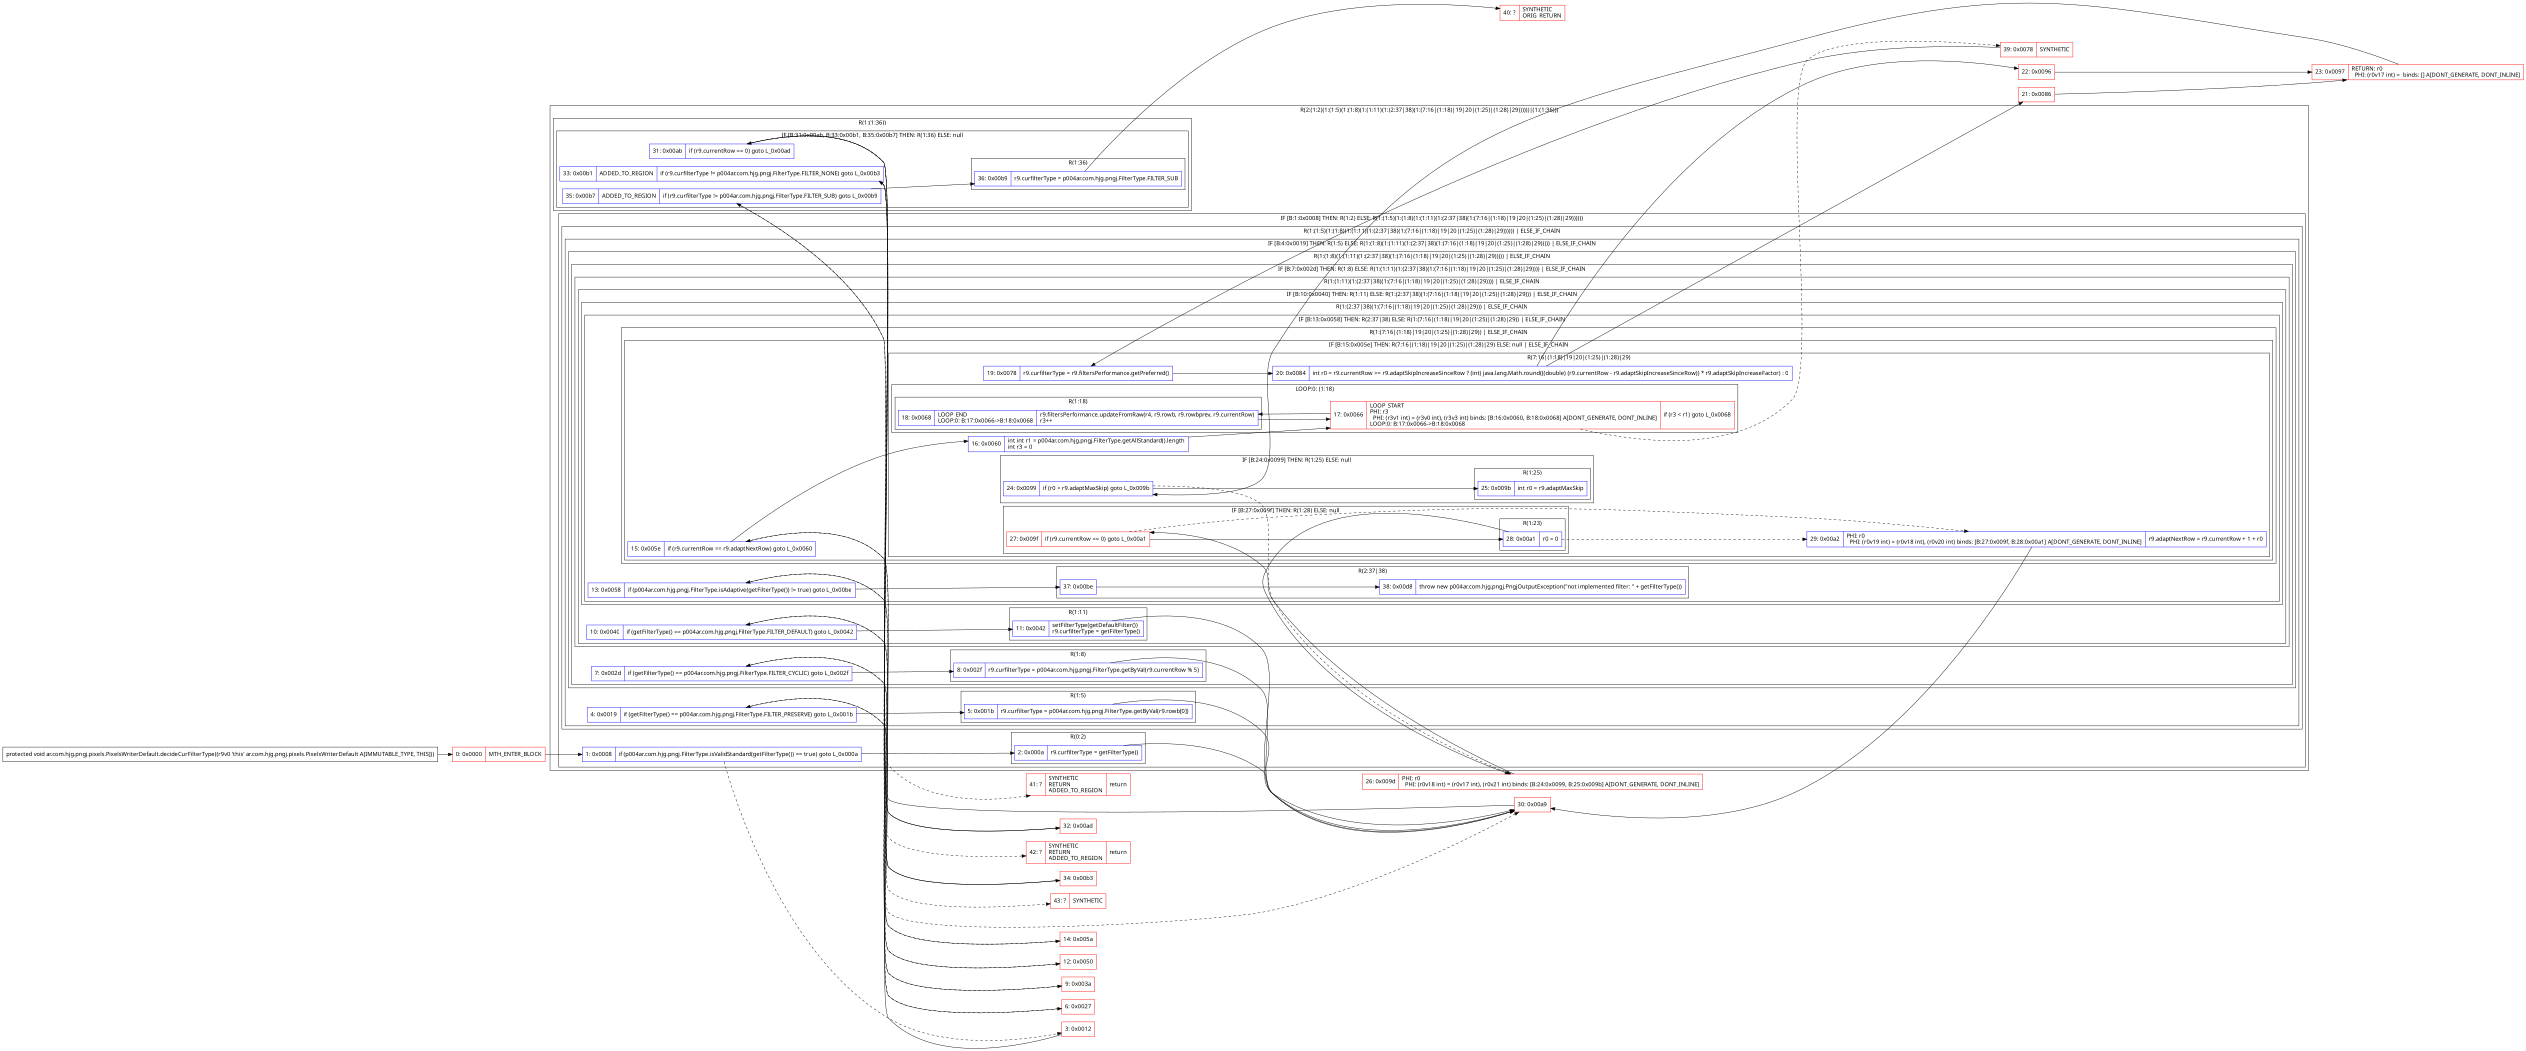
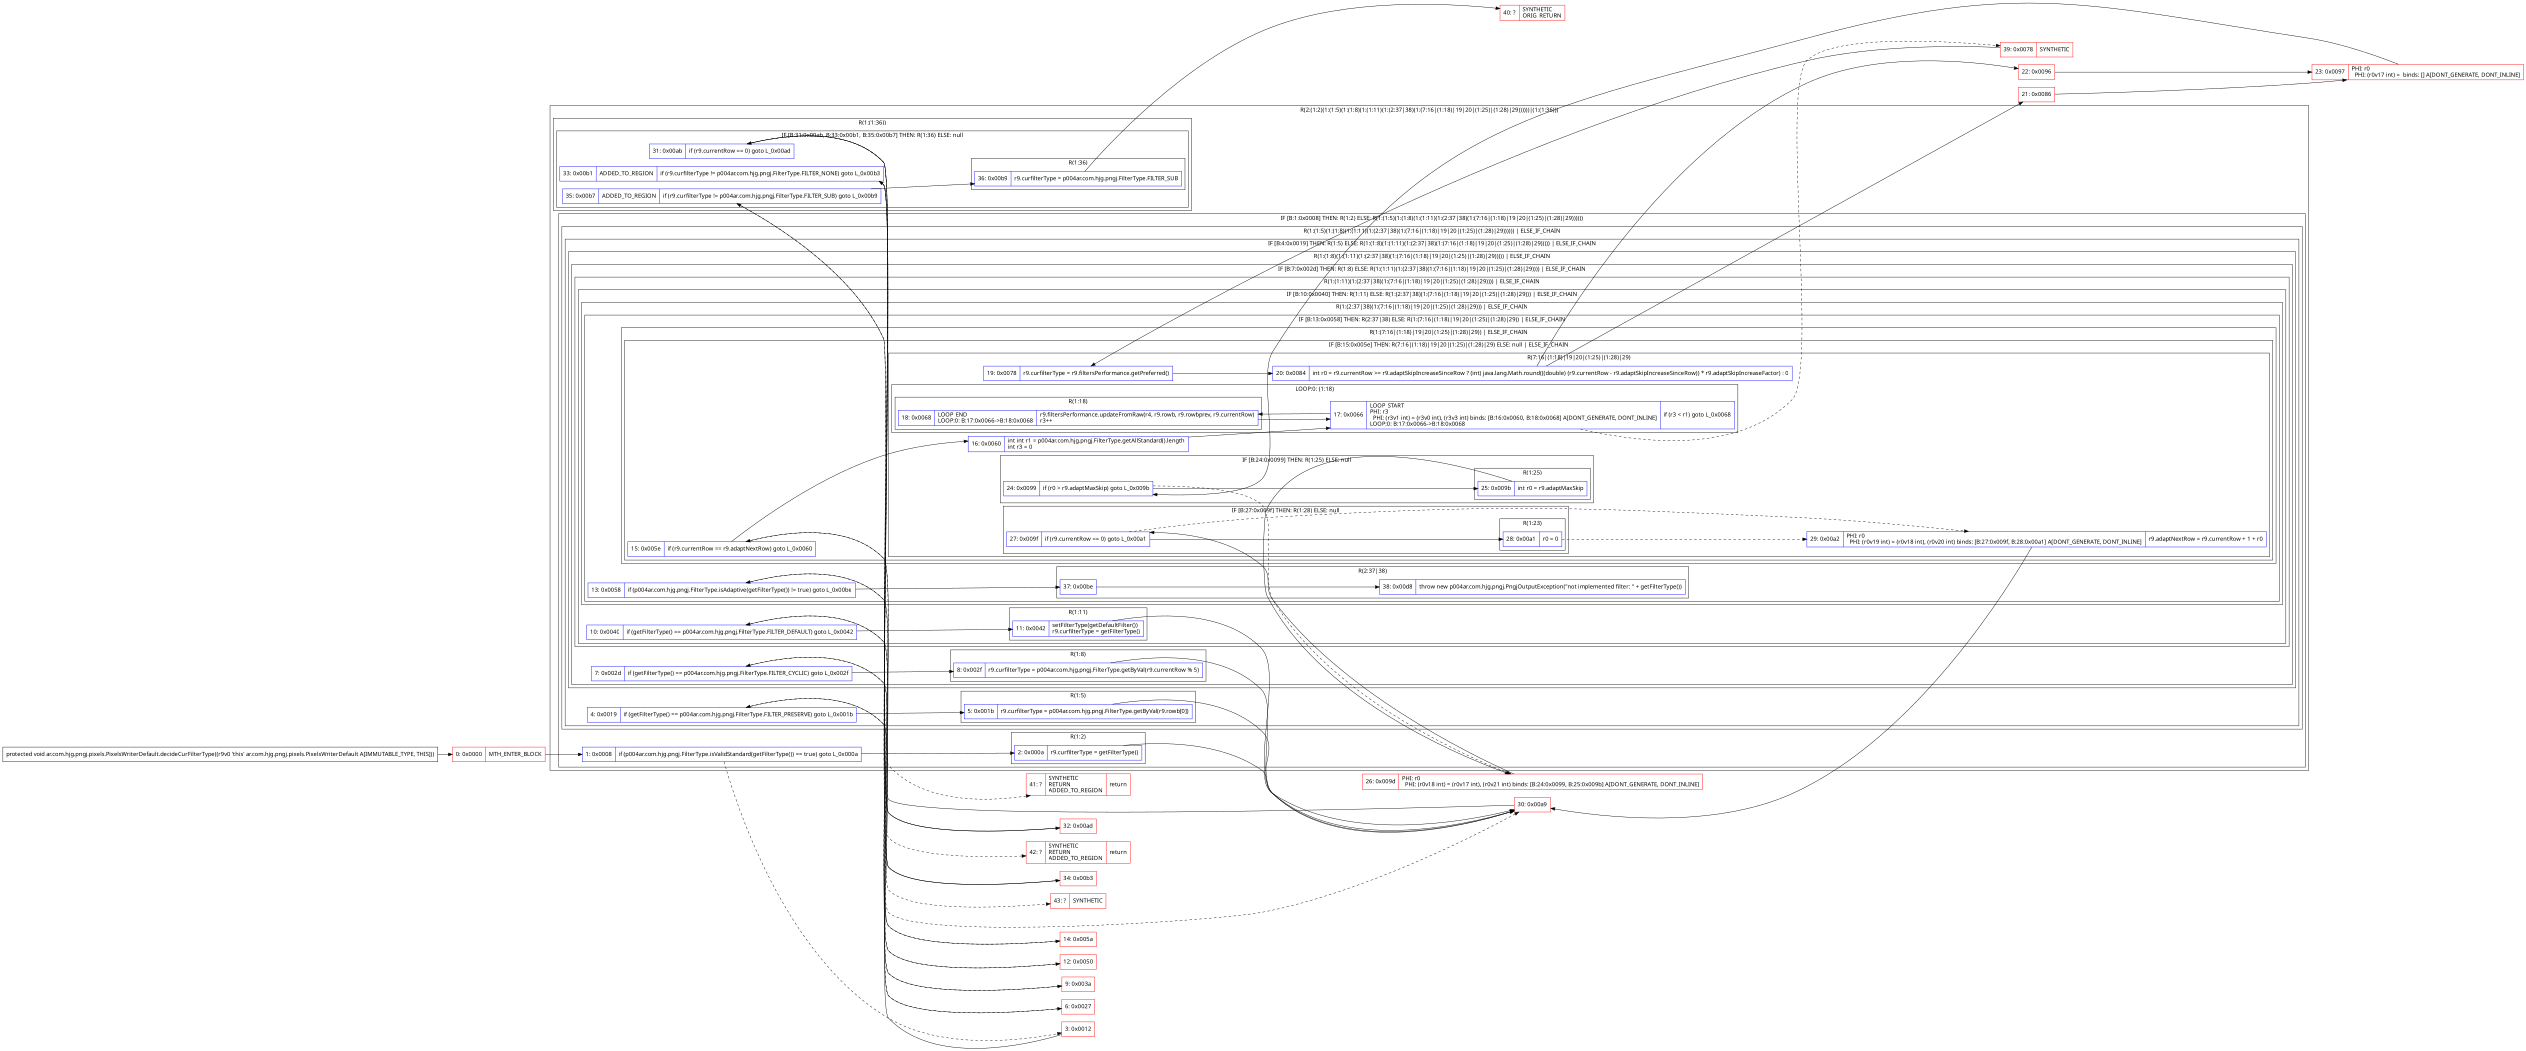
(2368, 69) -> (2362, 69)
(1532, 415) -> (1532, 415)
(1078, 539) -> (1078, 539)
(1278, 613) -> (1265, 522)
(1078, 737) -> (1078, 737)
